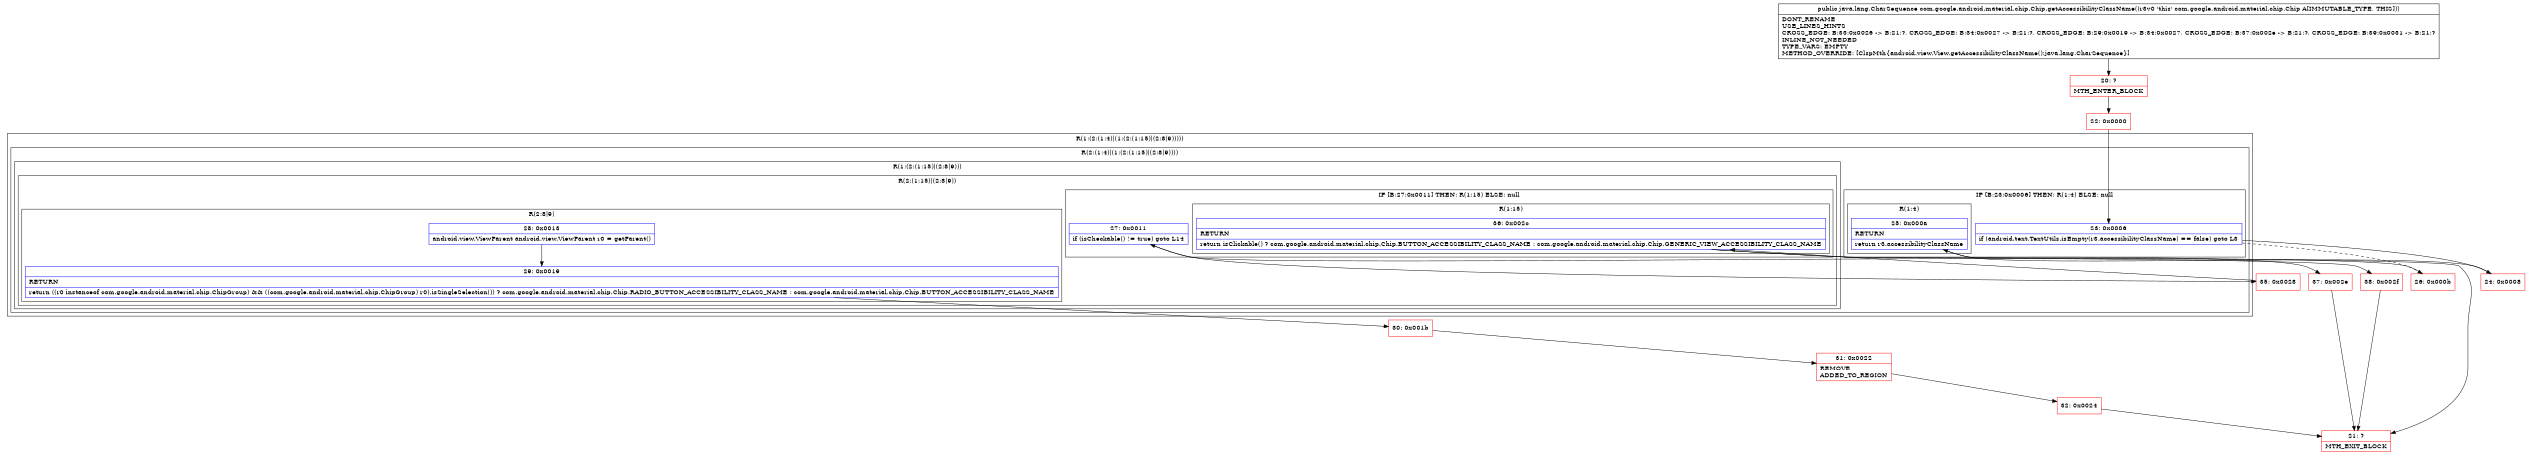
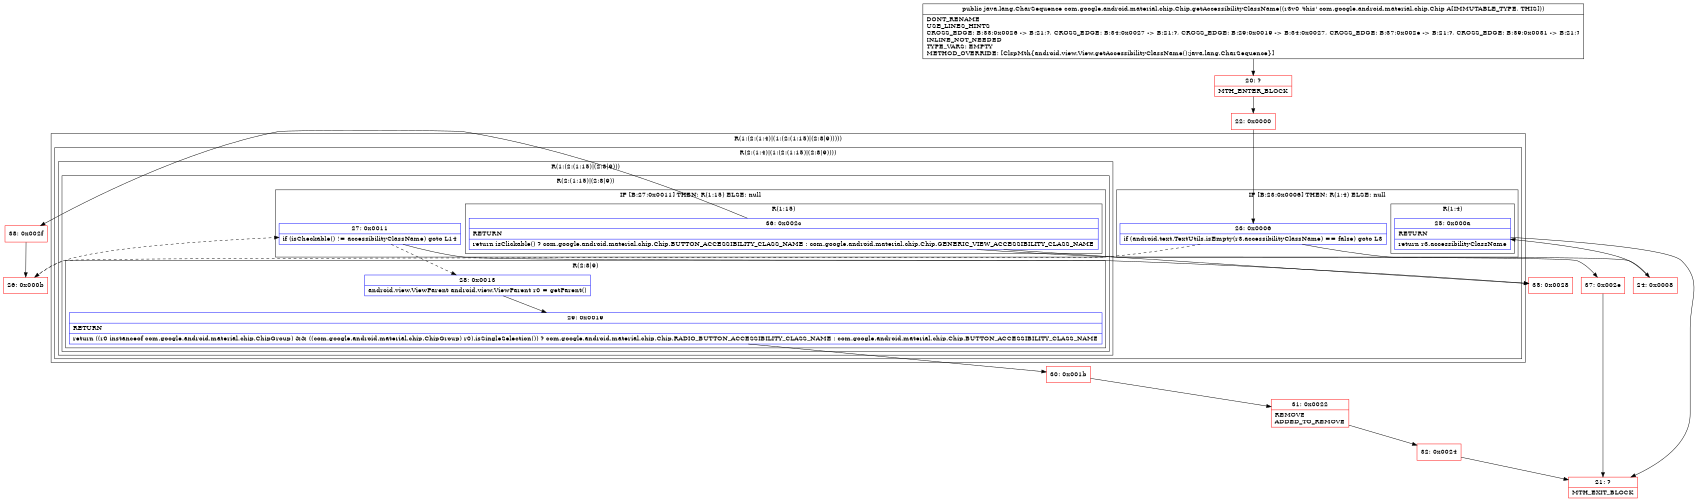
(1129, 239) -> (370, 239)
none -> (411, 254)
(1693, 260) -> (152, 246)
(1995, 266) -> (1264, 267)
(2369, 358) -> (26, 257)
(1854, 375) -> (1310, 422)
